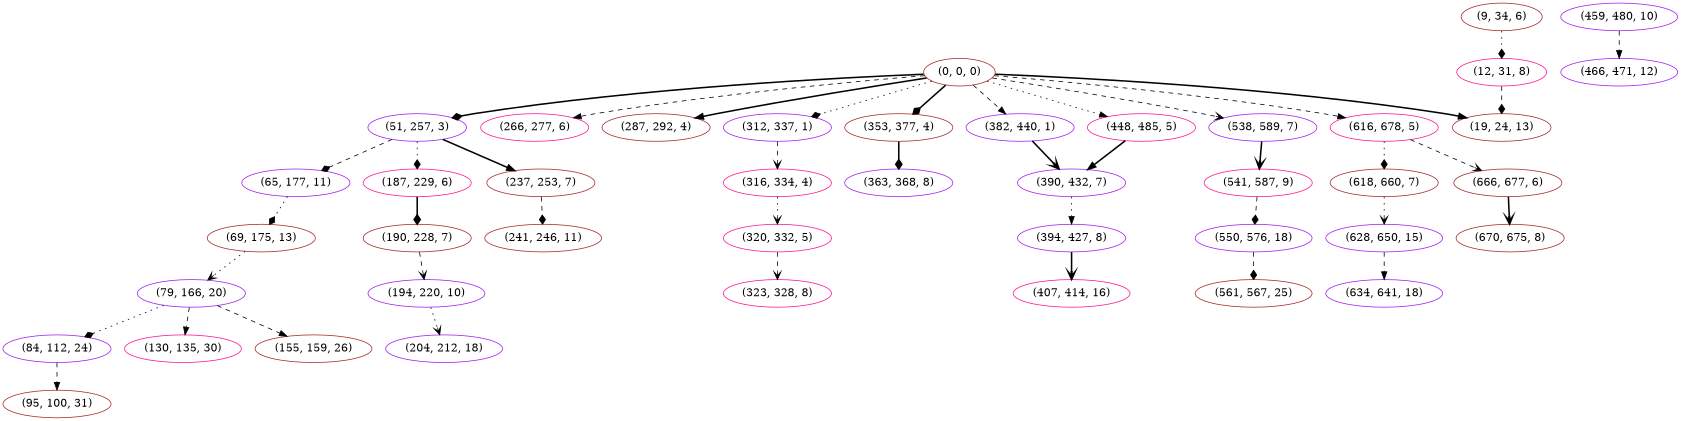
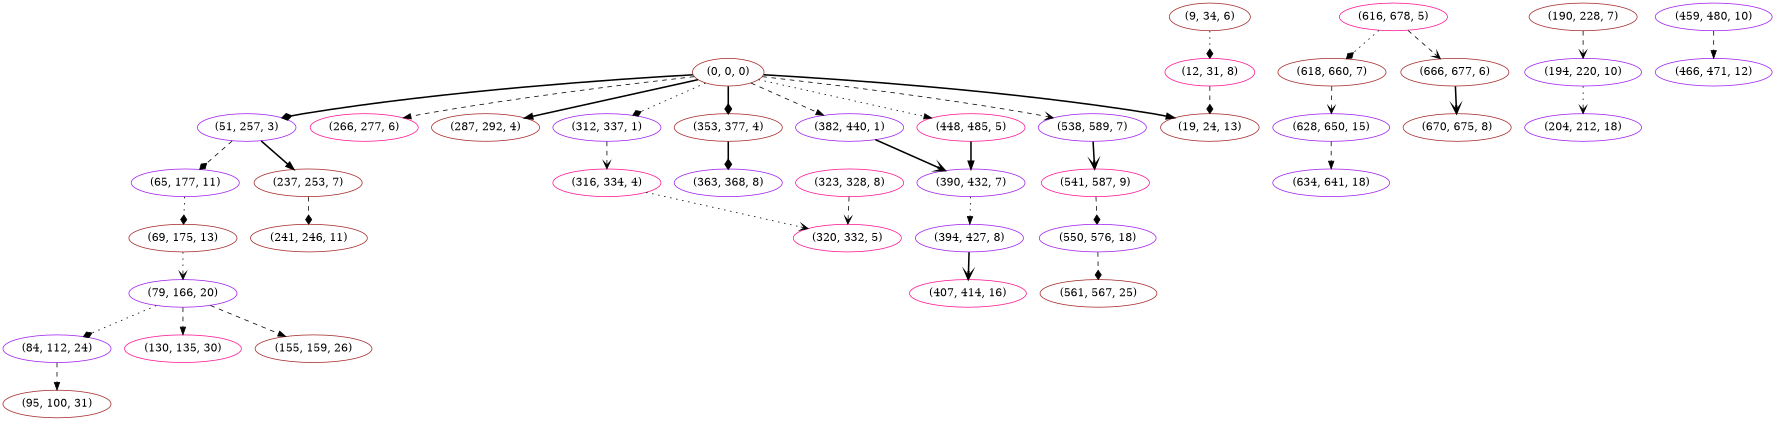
(1166, 93) -> none
(417, 183) -> none
(1384, 207) -> (1332, 96)
(777, 262) -> (849, 207)
